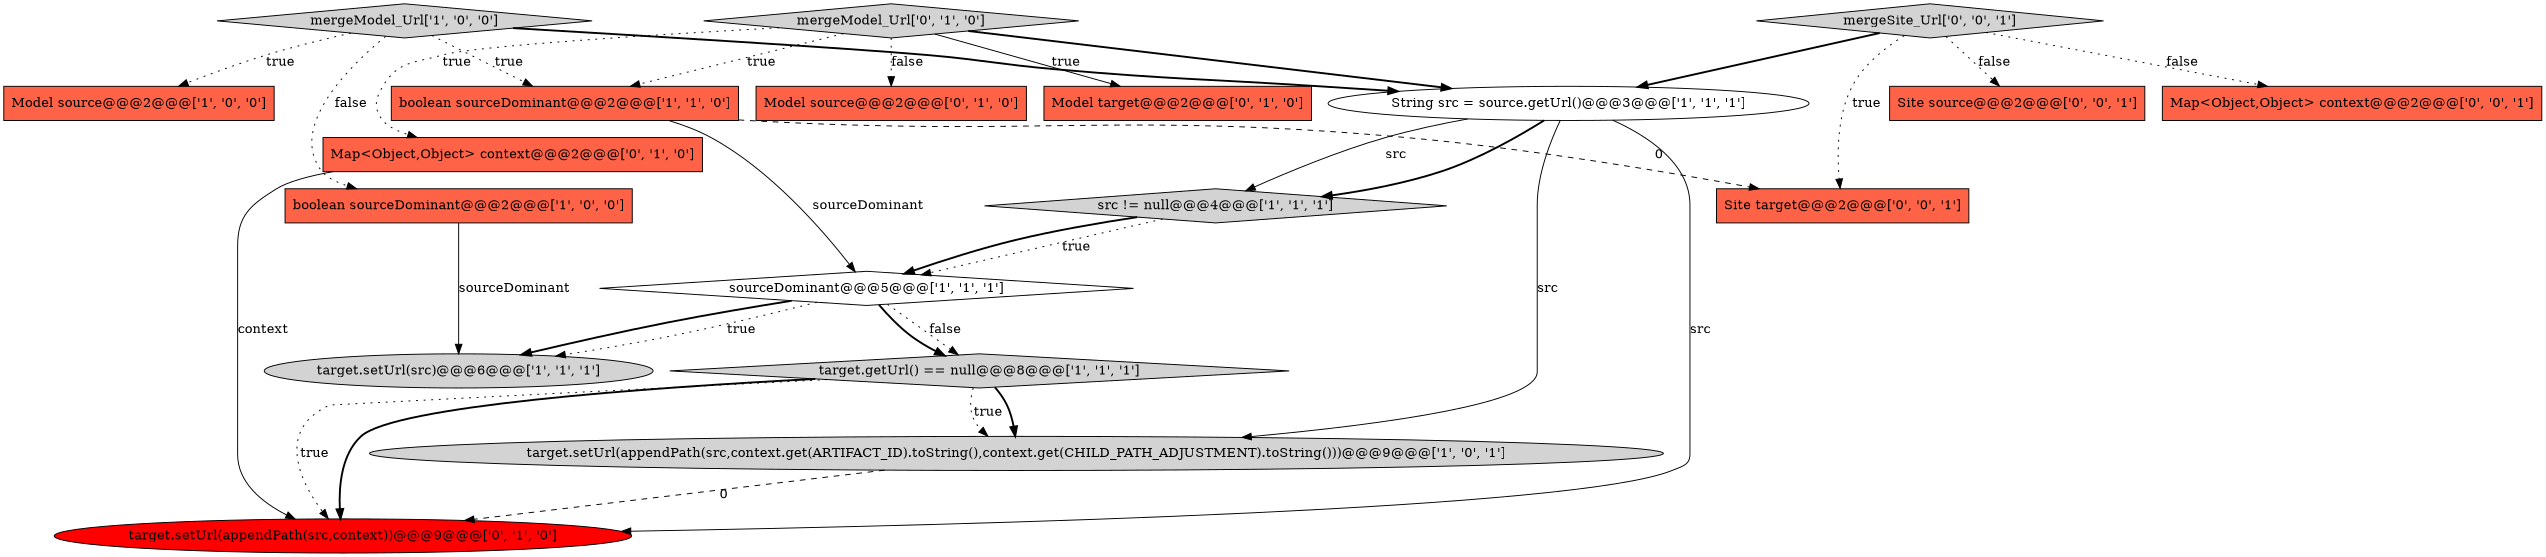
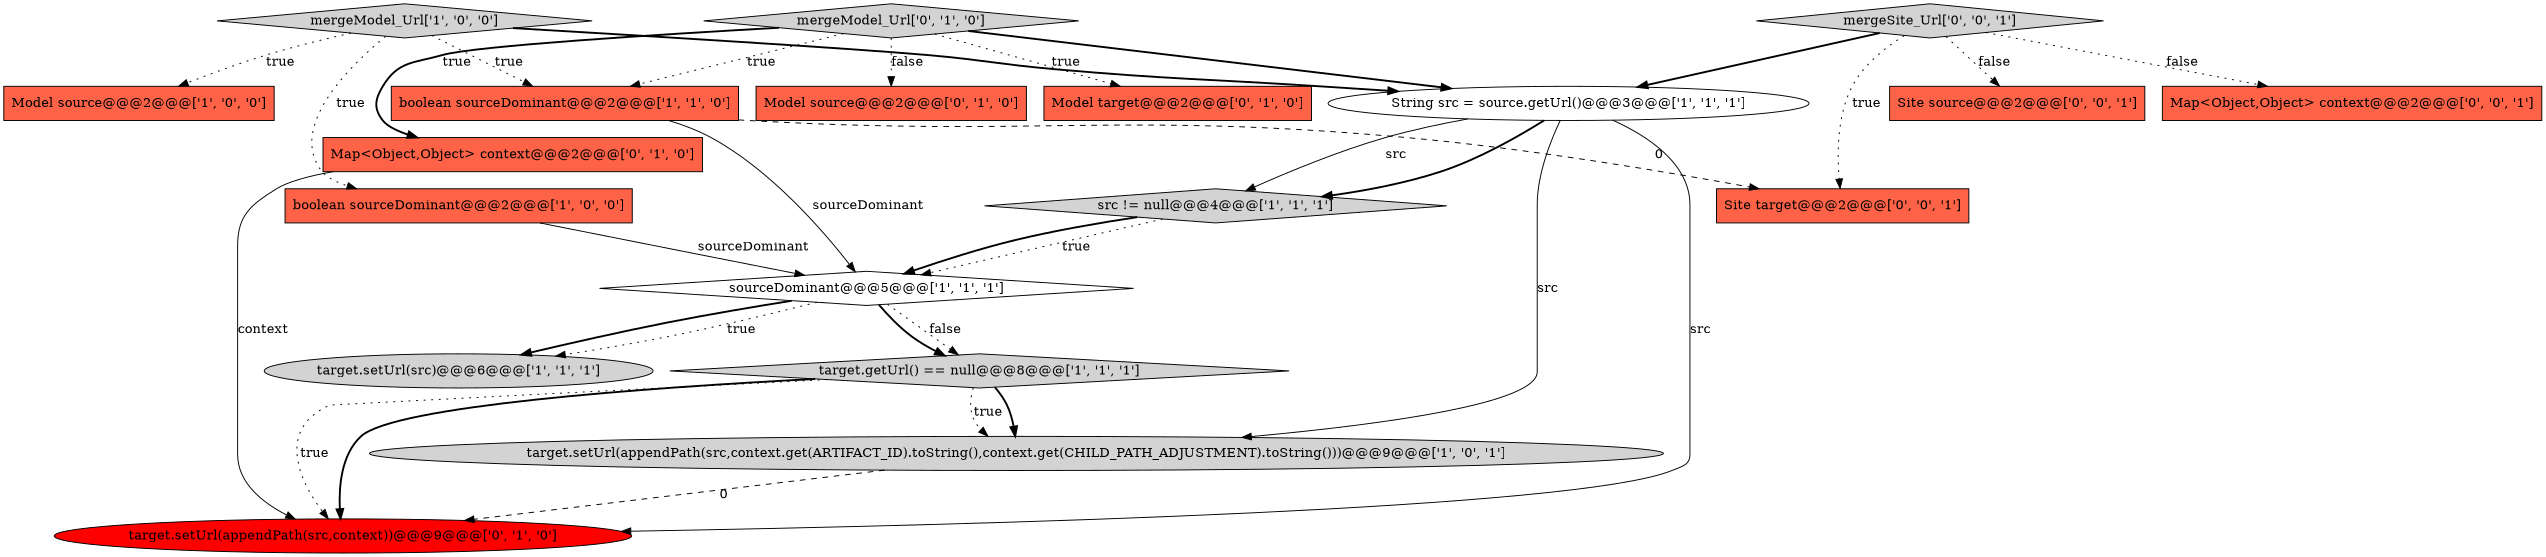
(543, 43) -> (543, 43)
(1023, 59) -> (1023, 59)
(351, 103) -> (351, 103)
(459, 284) -> (667, 248)
